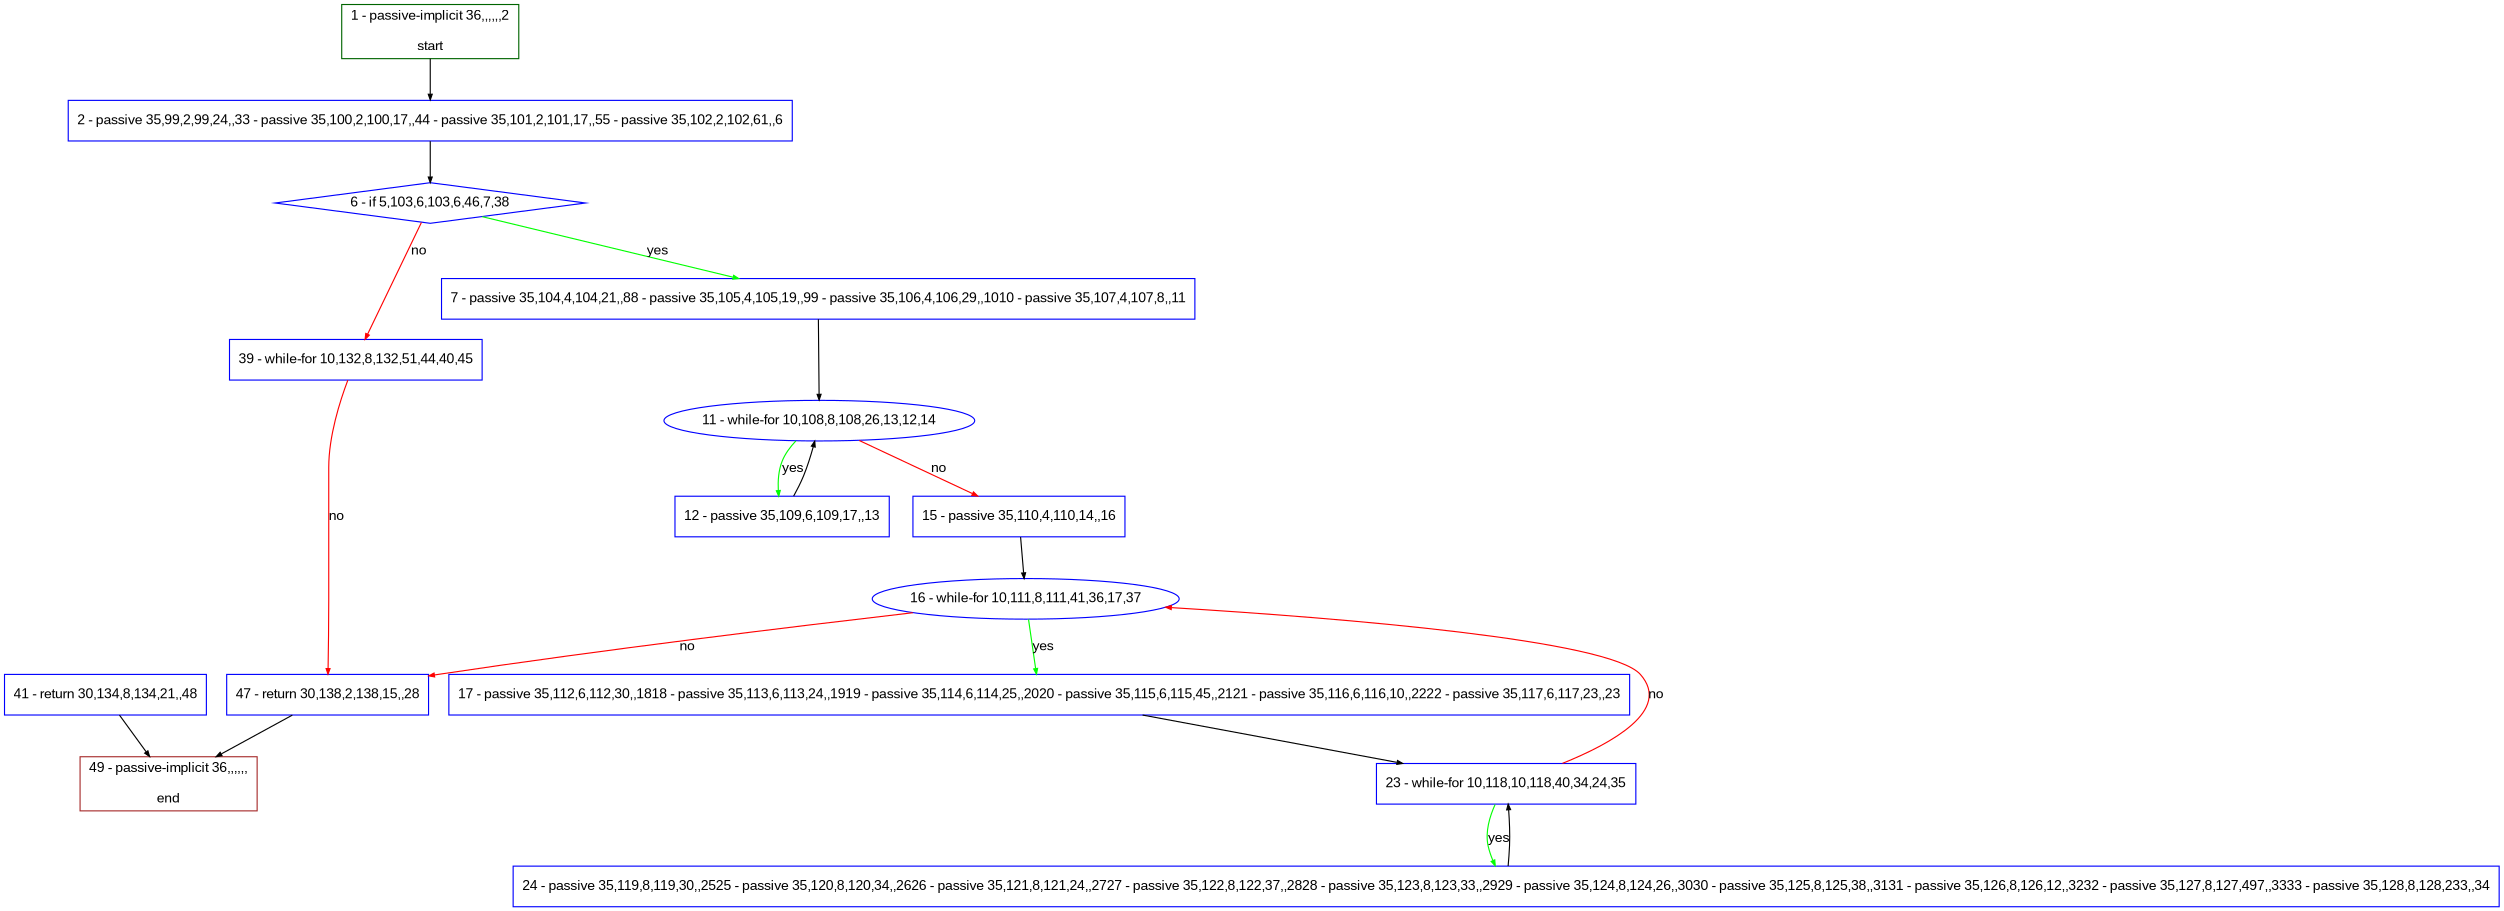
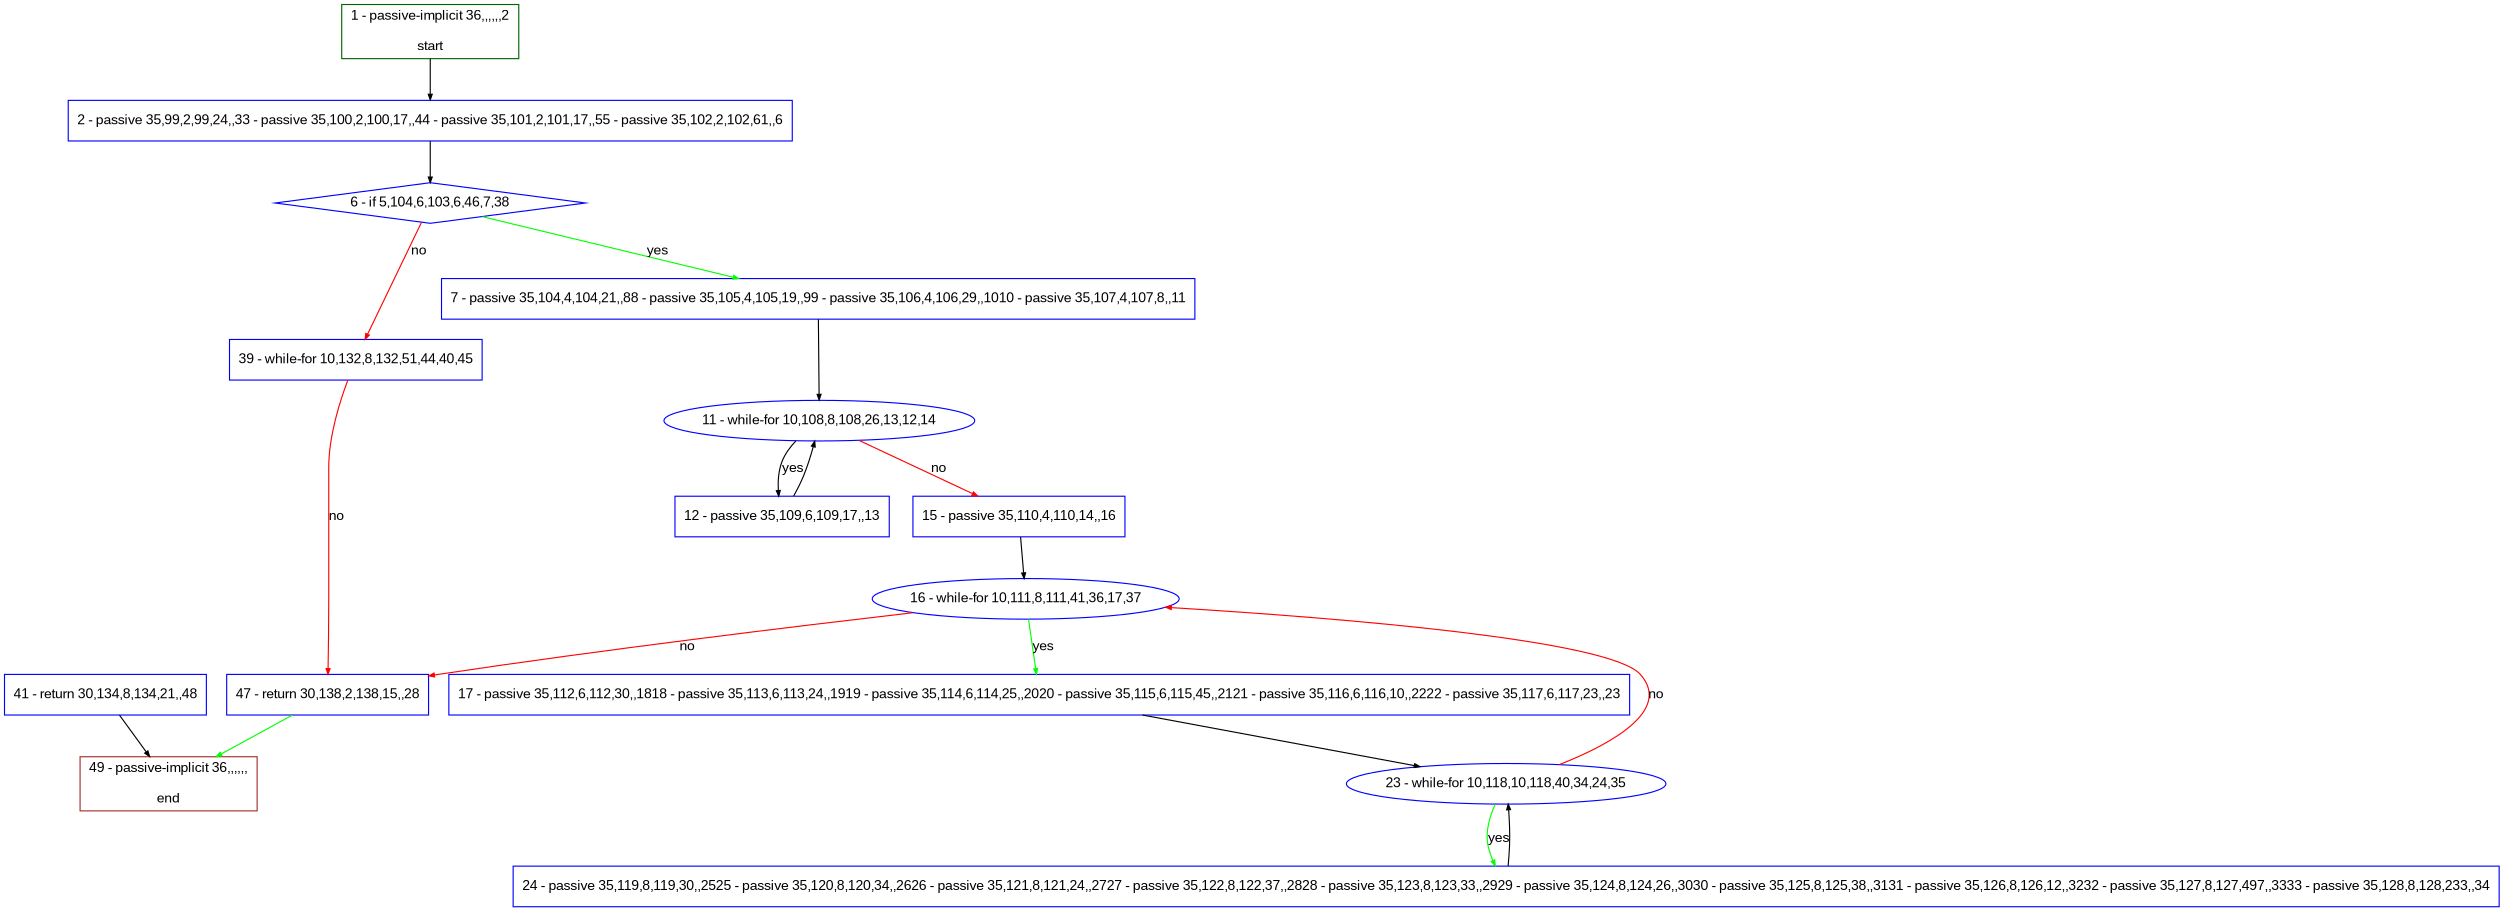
(430, 203) -> (430, 203)
(781, 464) -> (781, 464)
(257, 734) -> (257, 734)
(1506, 784) -> (1506, 784)
